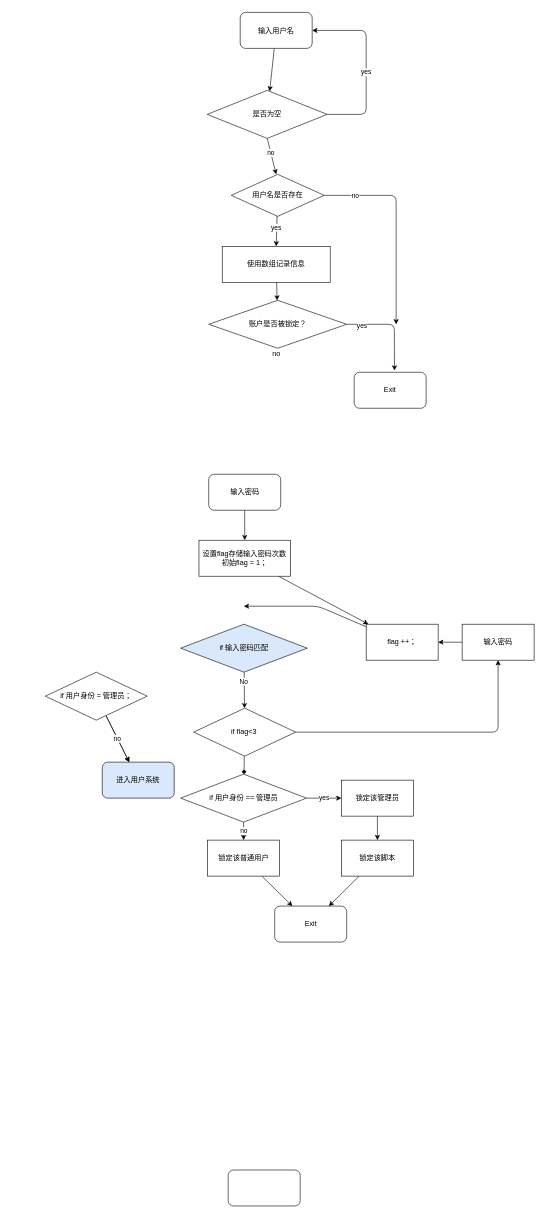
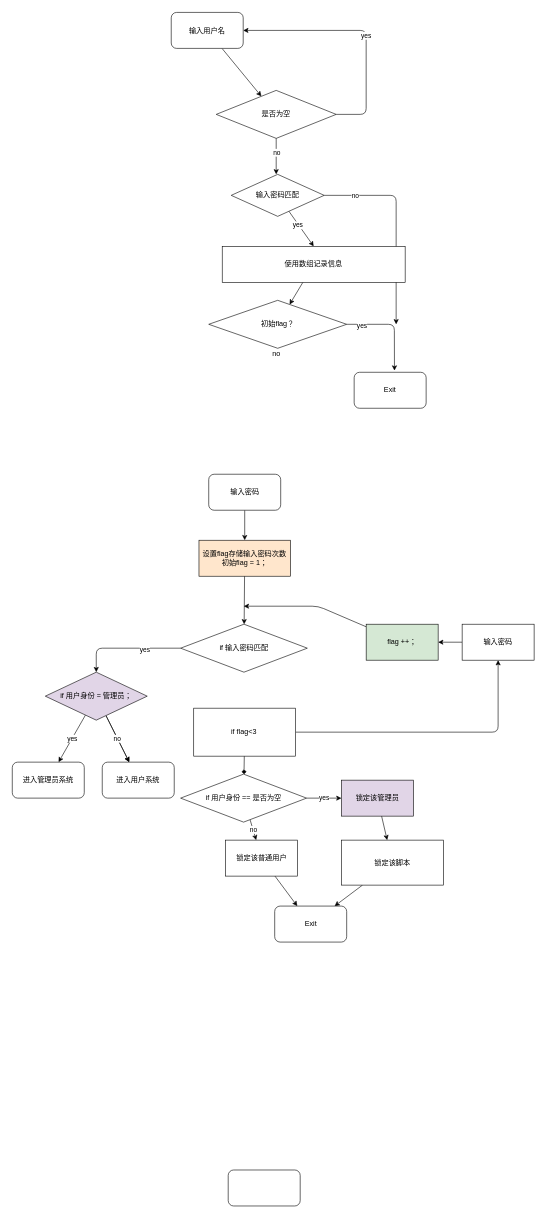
(276, 30) -> (207, 30)
(267, 114) -> (276, 114)
(278, 195) -> (278, 195)
(276, 264) -> (314, 264)
(278, 324) -> (278, 324)
(245, 558) -> (245, 558)
(322, 599) -> (245, 589)
(402, 642) -> (402, 642)
none -> (145, 648)
(244, 648) -> (244, 648)
(244, 690) -> none
(96, 696) -> (96, 696)
(245, 732) -> (245, 732)
none -> (73, 737)
none -> (48, 780)
(138, 780) -> (138, 780)
(244, 798) -> (244, 798)
(378, 798) -> (378, 798)
(244, 858) -> (262, 858)
(378, 858) -> (393, 863)
